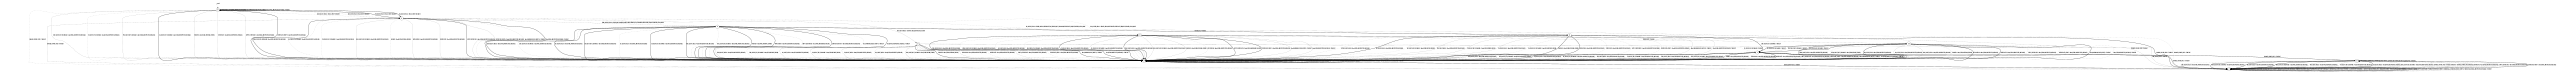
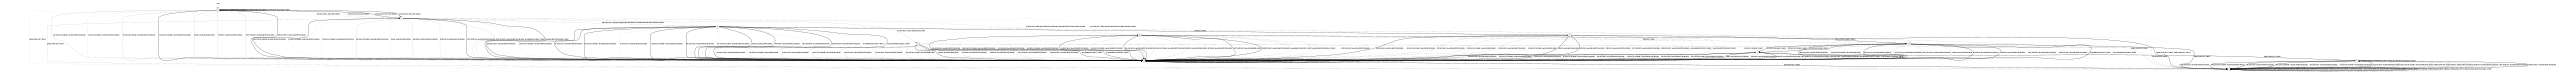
(1671, 36) -> (1739, 37)
(1995, 54) -> (2079, 46)
